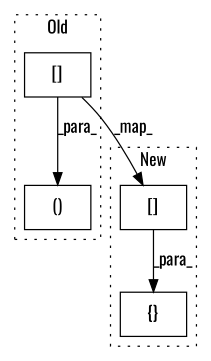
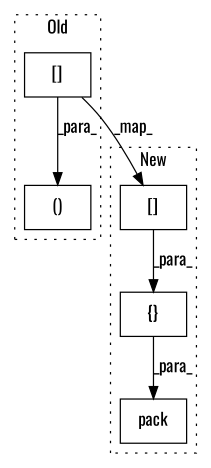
none -> (153, 421)
